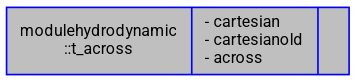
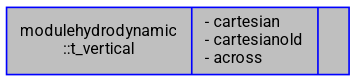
(99, 49) -> (99, 49)
